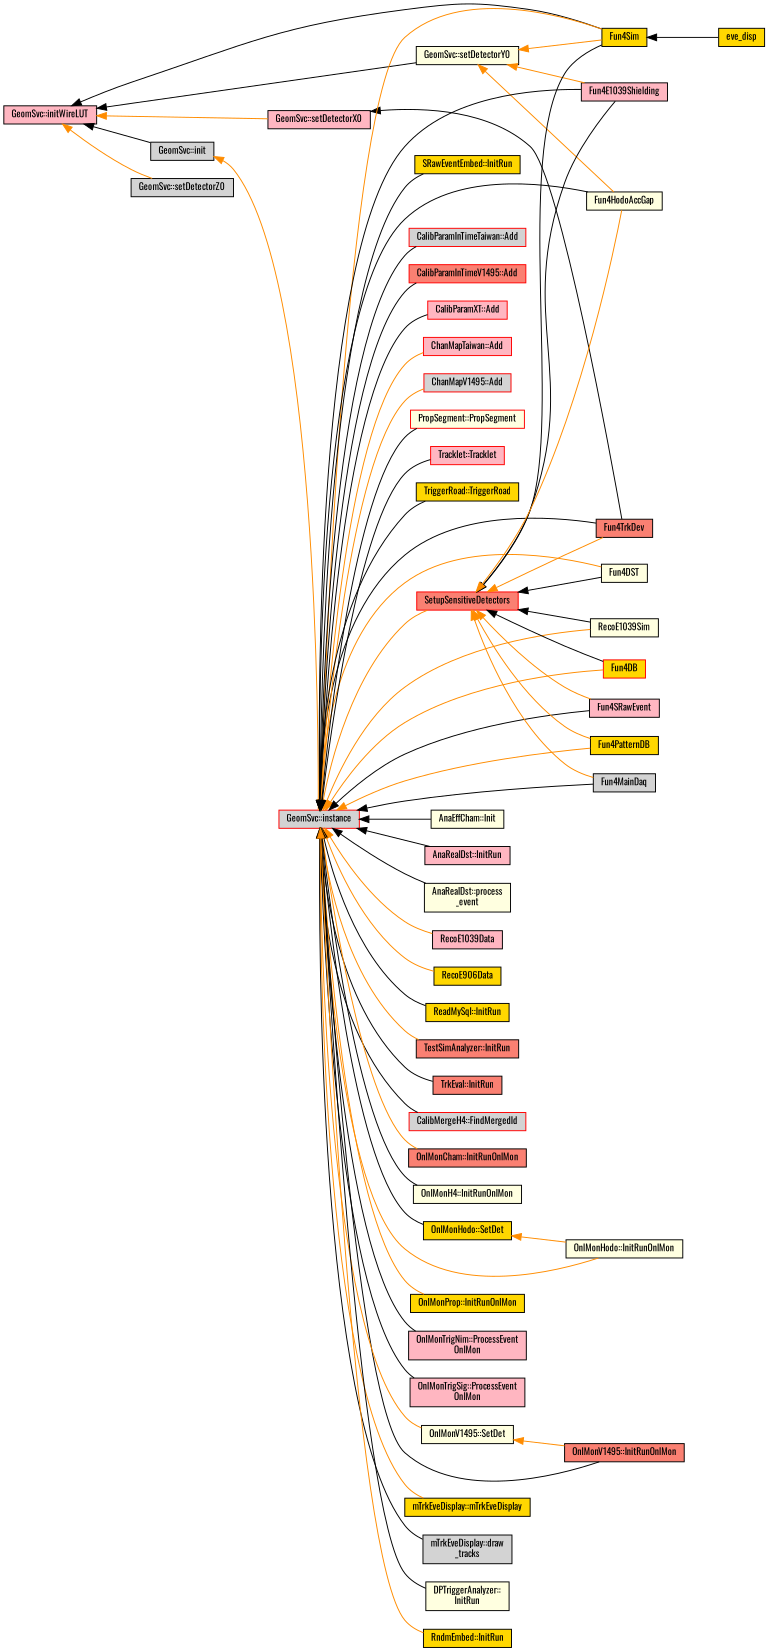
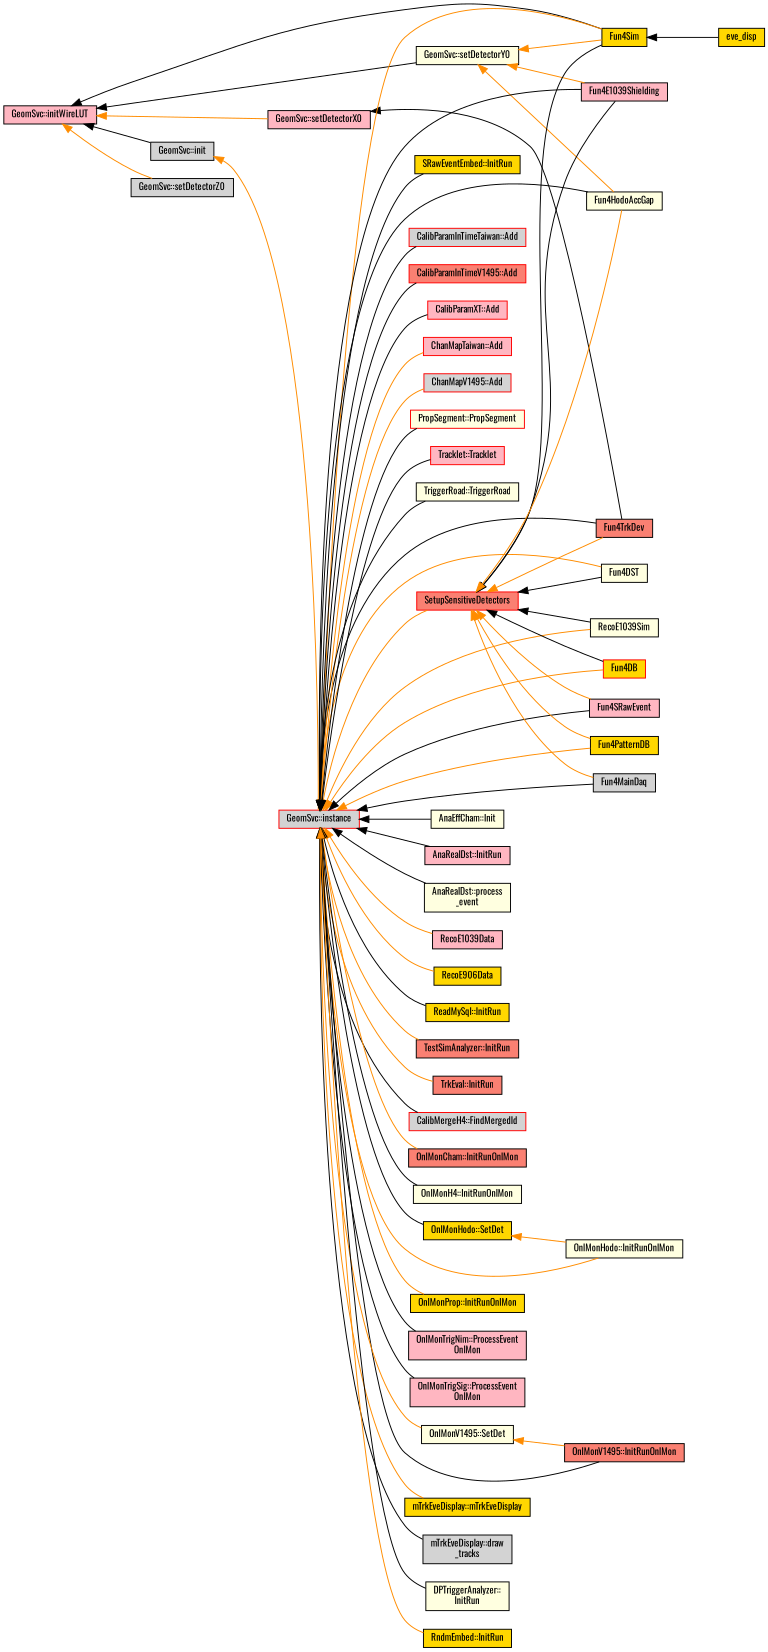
(467, 492) -> (467, 492)
(357, 995) -> (357, 995)
